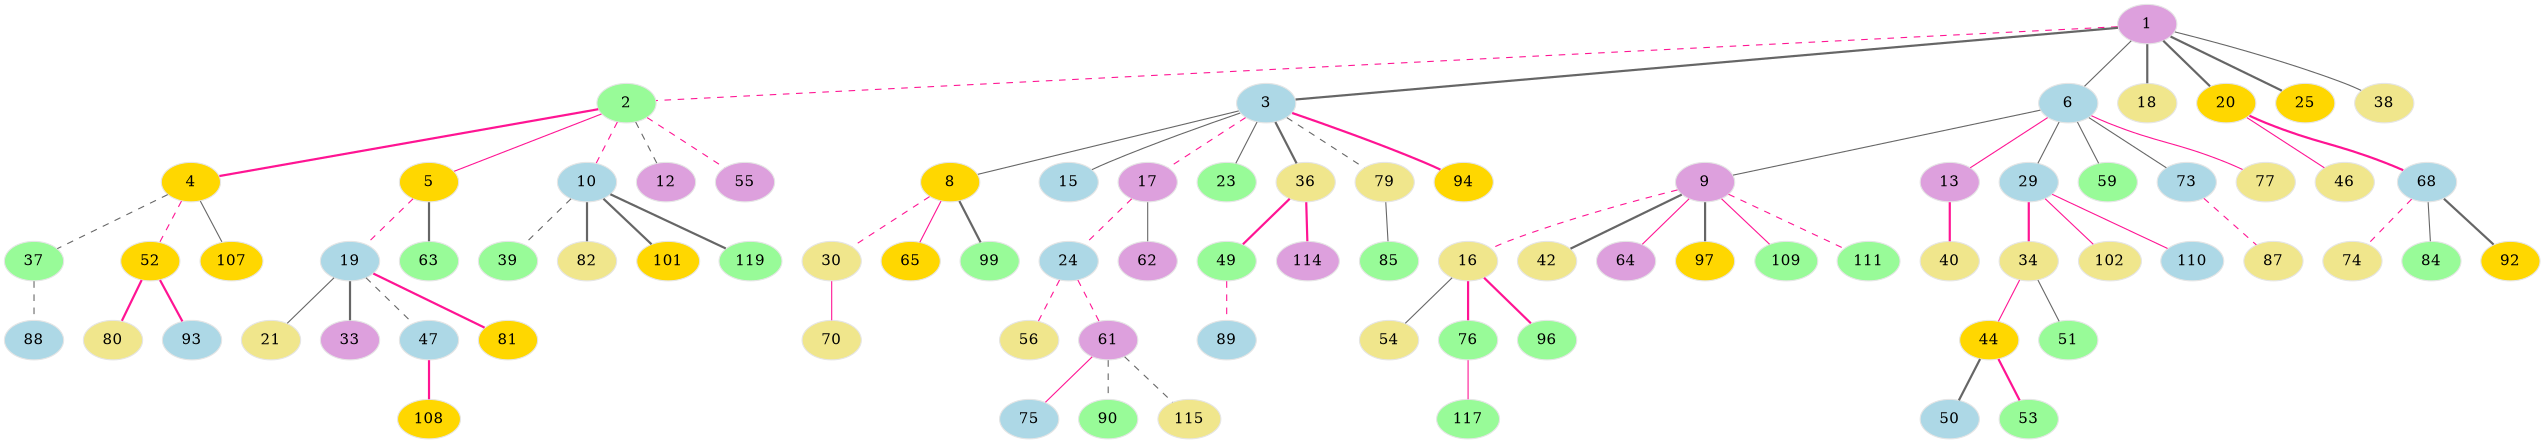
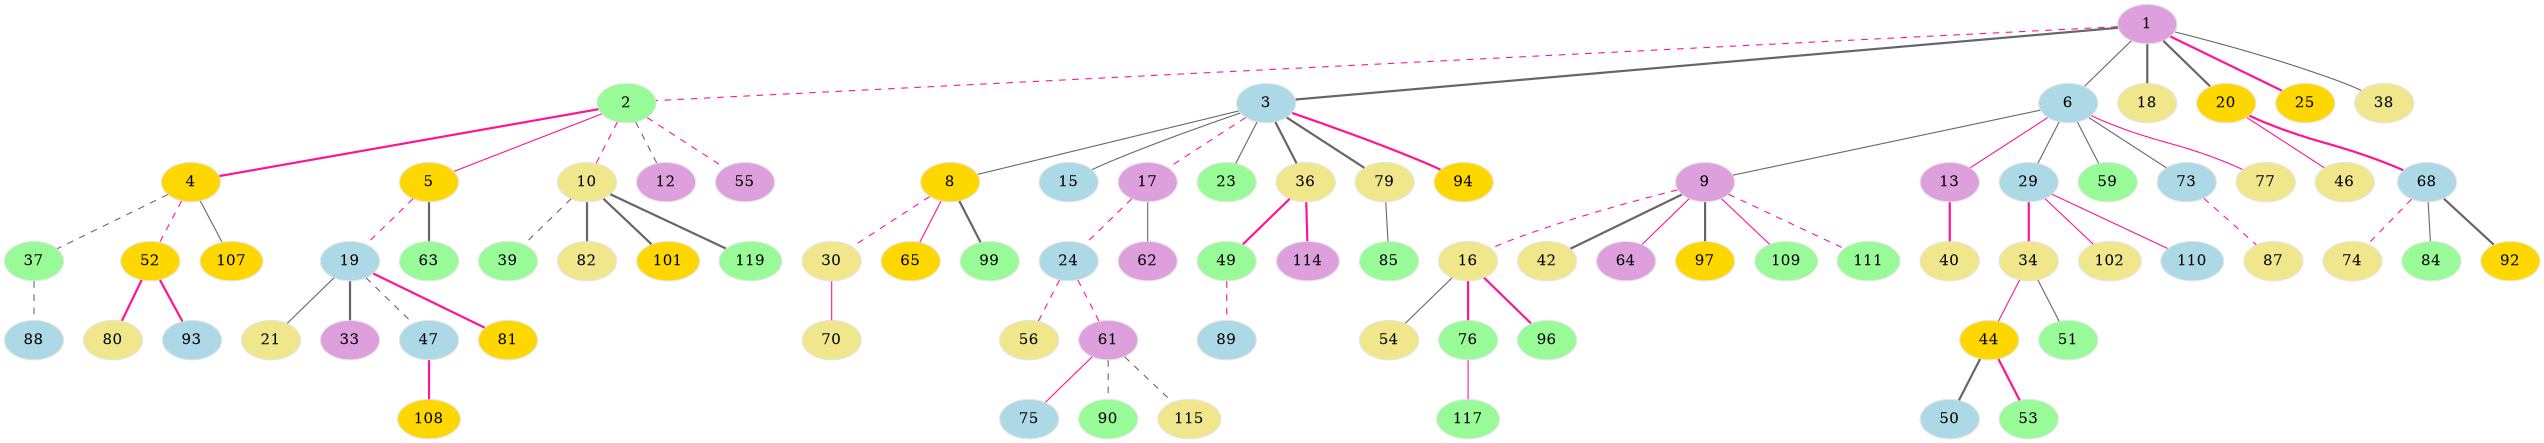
(2226, 64) -> (2226, 64)
(1326, 143) -> (1326, 143)
(587, 182) -> (587, 182)
